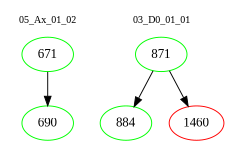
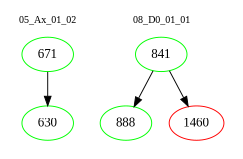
(162, 21) -> (162, 21)
(161, 54) -> (161, 54)
(48, 123) -> (48, 123)
(126, 123) -> (126, 123)
